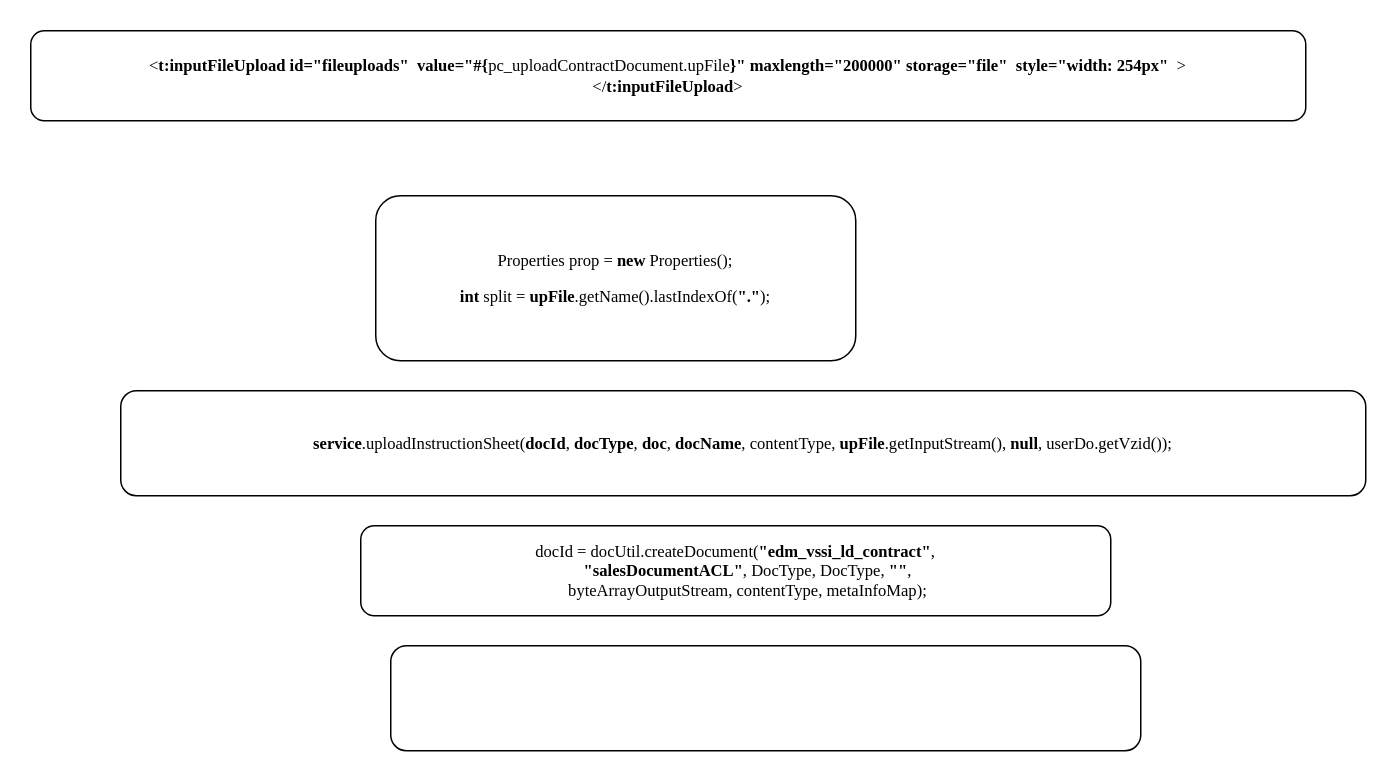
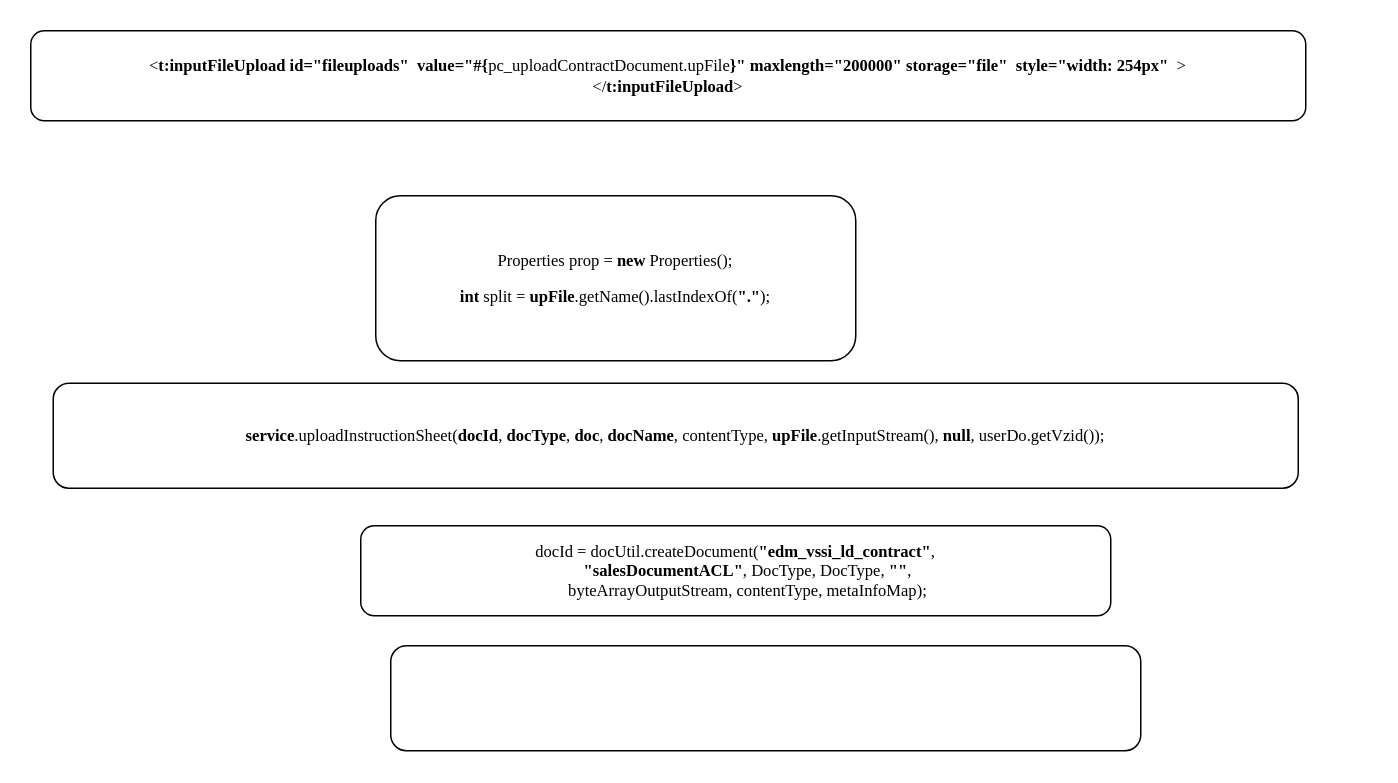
(743, 443) -> (676, 436)
